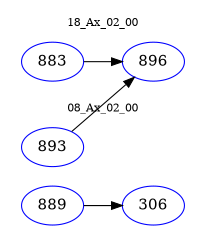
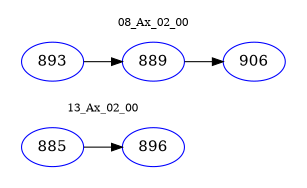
(103, 23) -> (103, 109)
(53, 62) -> (53, 147)
(99, 108) -> (98, 62)
(153, 206) -> (254, 62)
